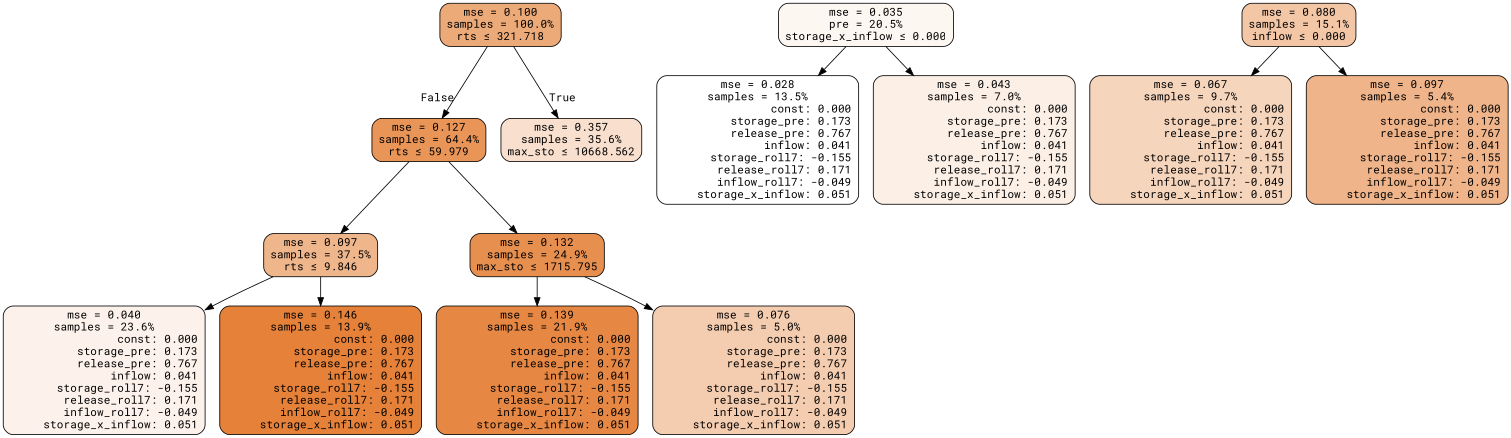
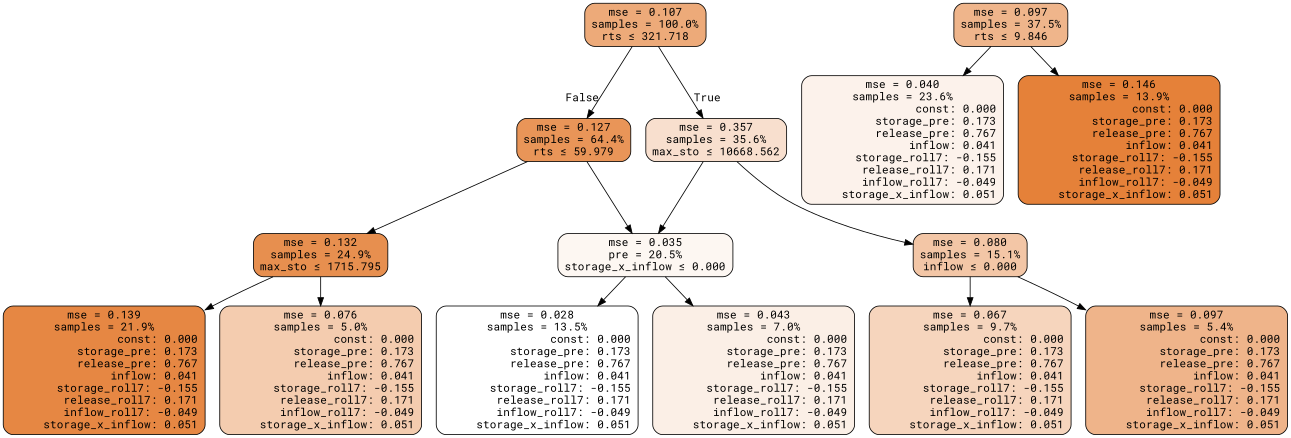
(501, 25) -> (645, 25)
(378, 194) -> (607, 194)
none -> (683, 194)
none -> (815, 214)
